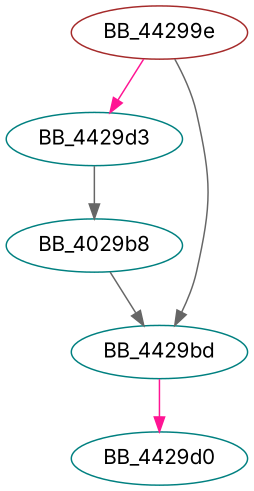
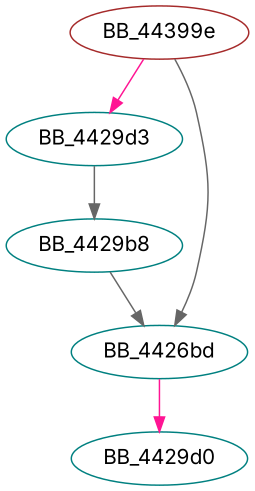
(159, 33) -> (159, 33)
(94, 246) -> (94, 246)
(159, 352) -> (159, 352)
